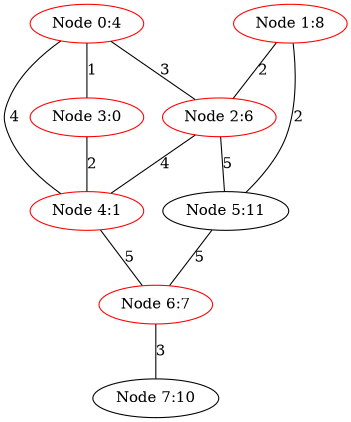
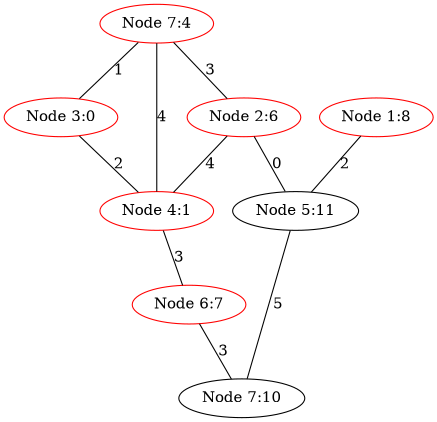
(87, 24) -> (157, 24)
(255, 71) -> none
(228, 164) -> (277, 164)
(130, 258) -> (179, 258)
(191, 258) -> (269, 305)
